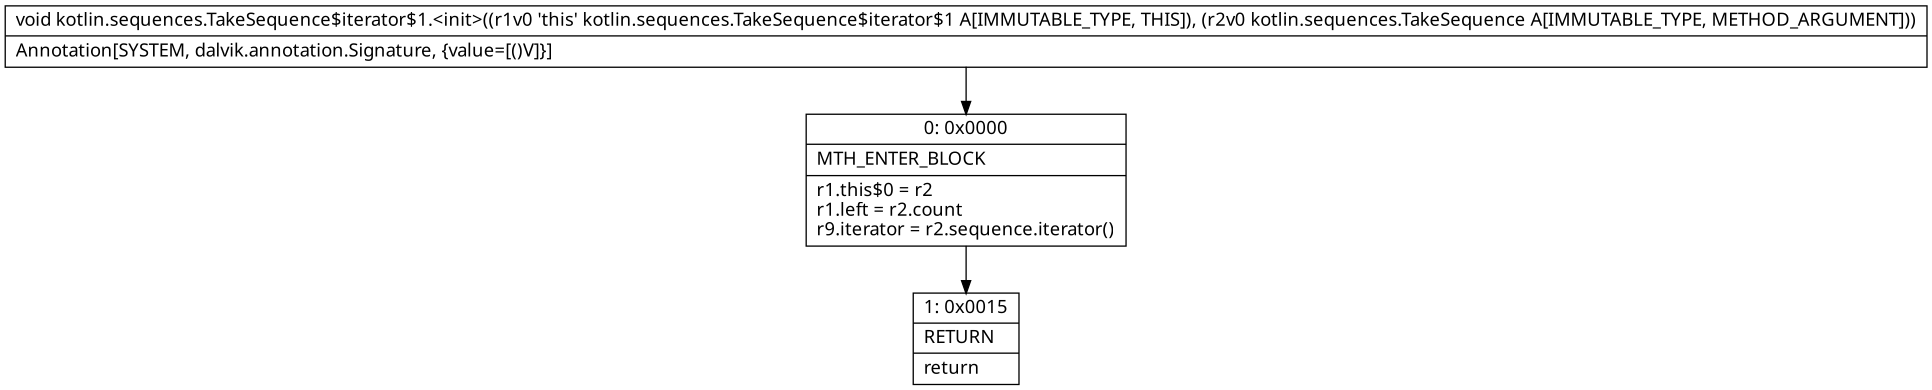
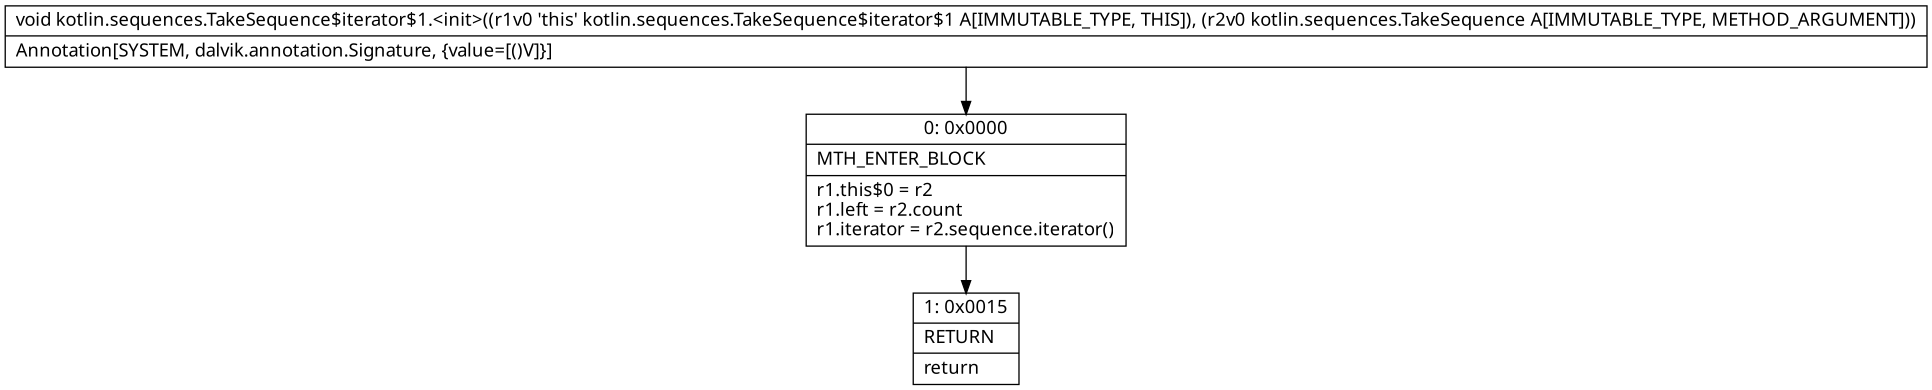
(966, 230) -> (966, 230)
